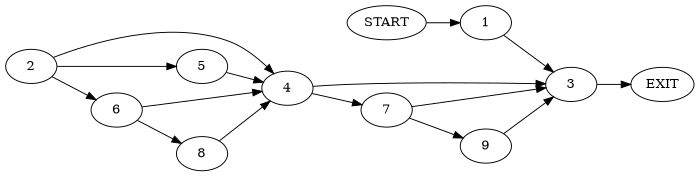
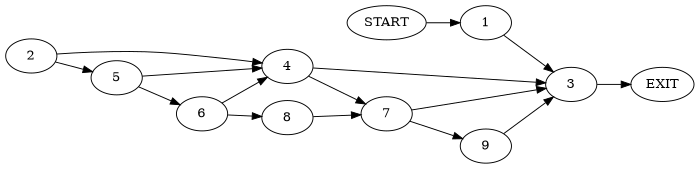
(70, 86) -> (155, 94)
(241, 124) -> (332, 116)
